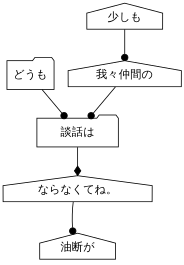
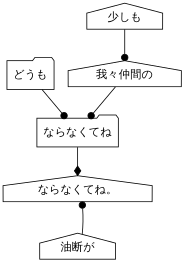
(78, 133) -> (78, 133)
(72, 215) -> (83, 221)
